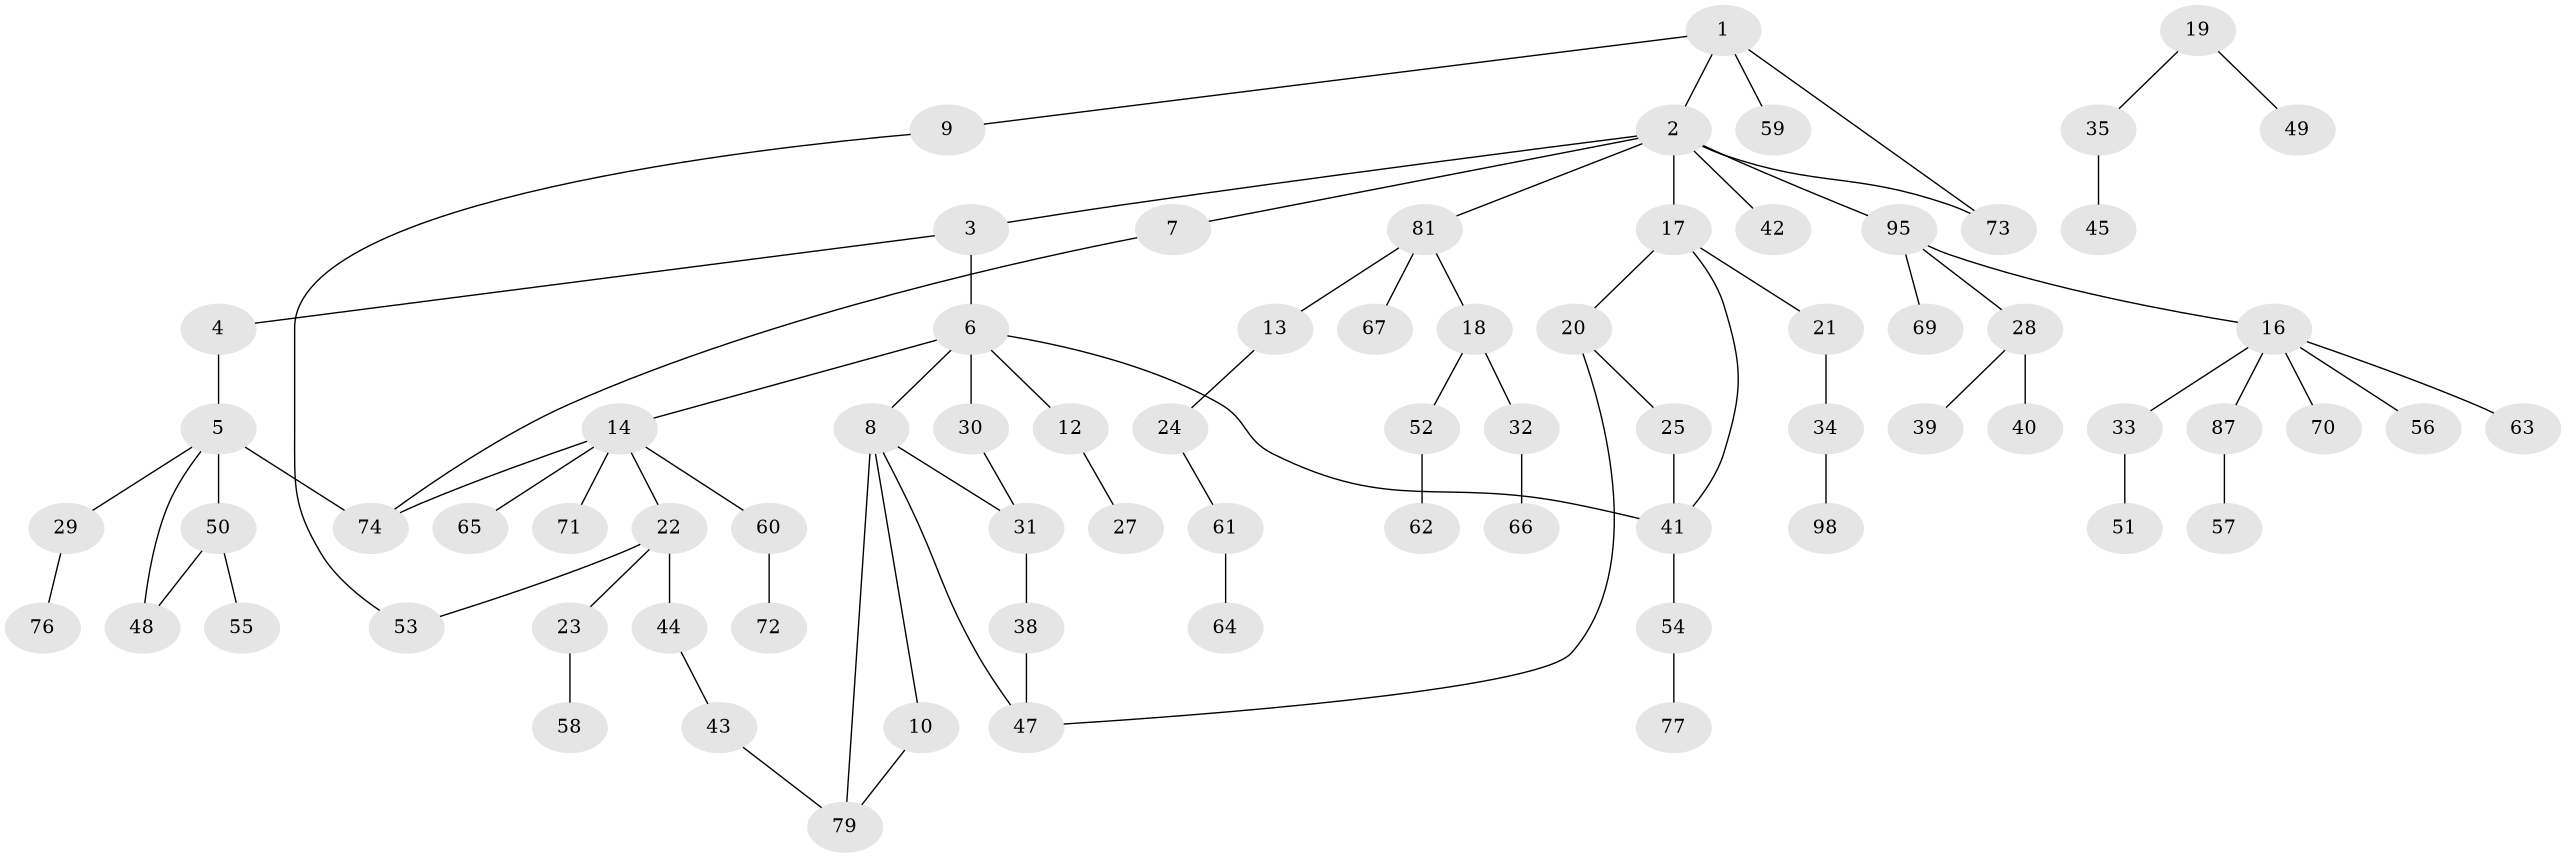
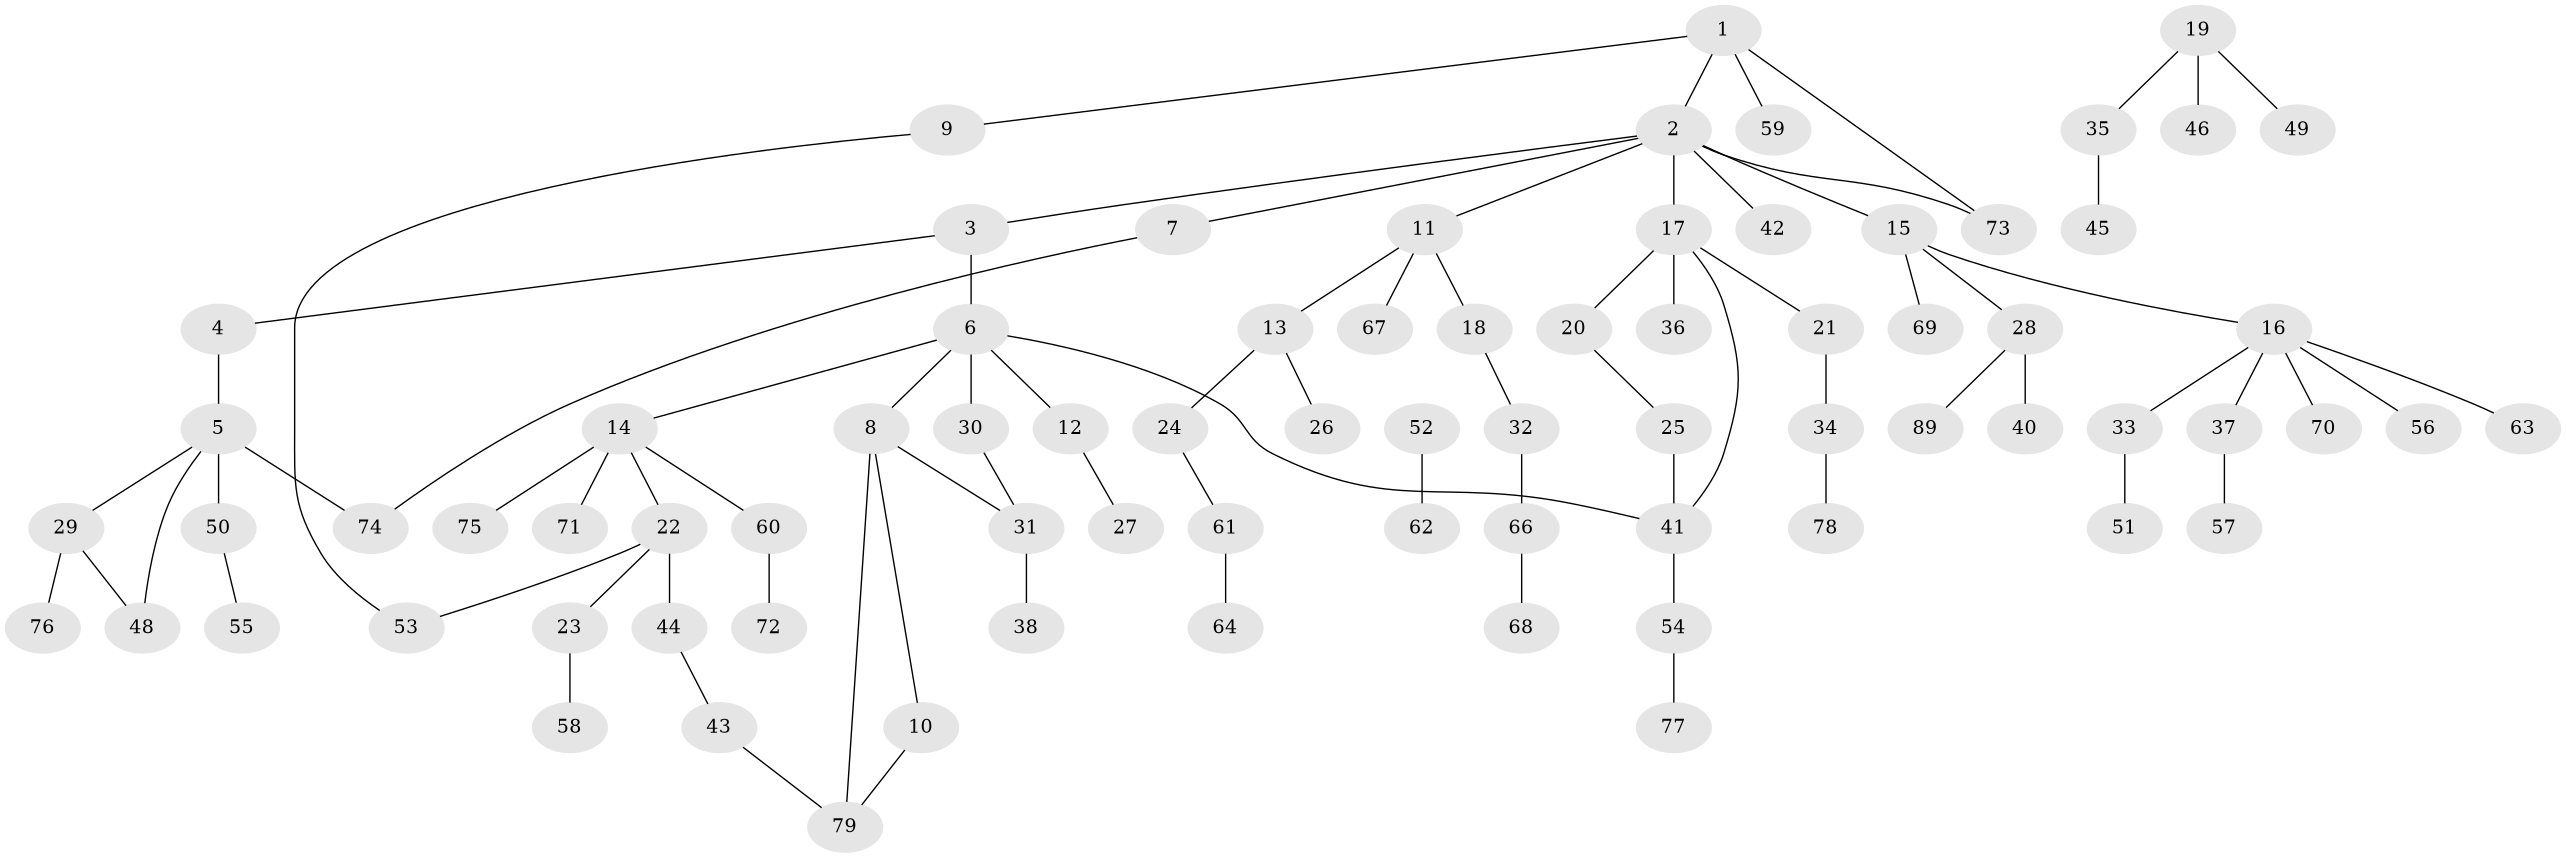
none -> (2198, 130)
(1425, 230) -> (1425, 230)
(1899, 230) -> (1899, 230)
none -> (1674, 329)
(1448, 379) -> none
none -> (1322, 429)
(1926, 429) -> (1926, 429)
(2224, 429) -> (2224, 429)
(493, 475) -> none
(470, 528) -> (470, 528)
(1826, 528) -> (1826, 528)
(181, 578) -> (104, 578)
none -> (1522, 628)
(1026, 728) -> none
